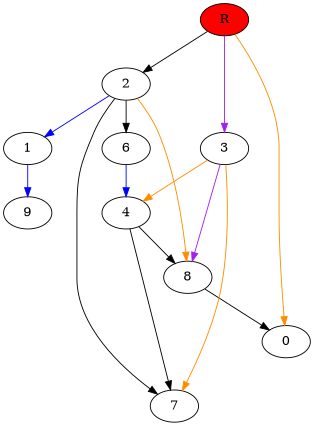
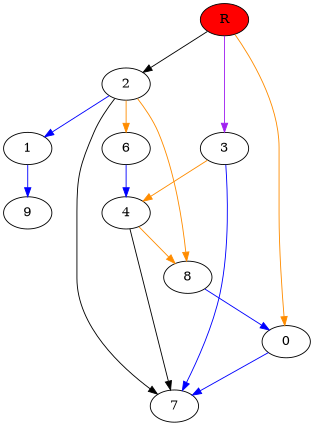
(126, 112) -> (126, 112)
(207, 208) -> none
(154, 242) -> (154, 242)
(223, 277) -> (223, 277)
(233, 307) -> (233, 307)
none -> (234, 372)
